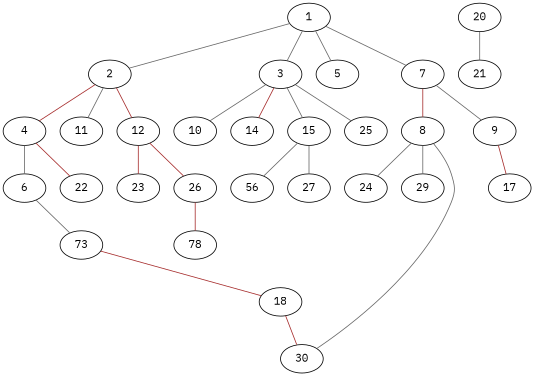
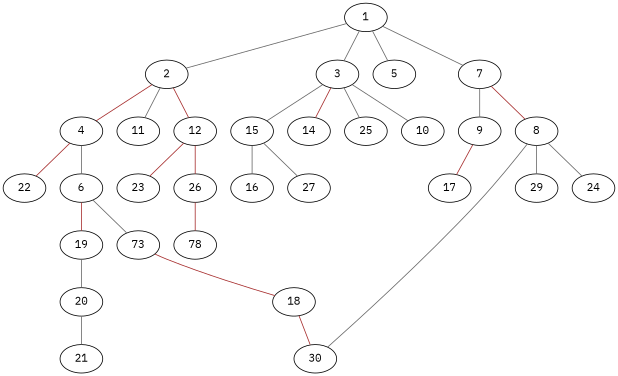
(252, 188) -> (252, 188)
none -> (81, 245)
